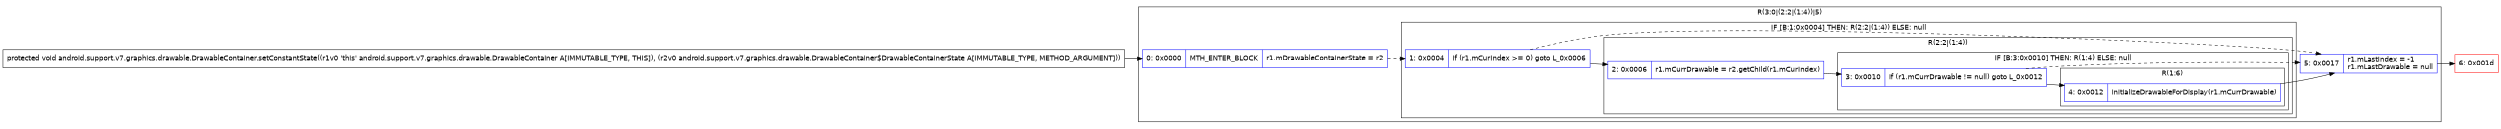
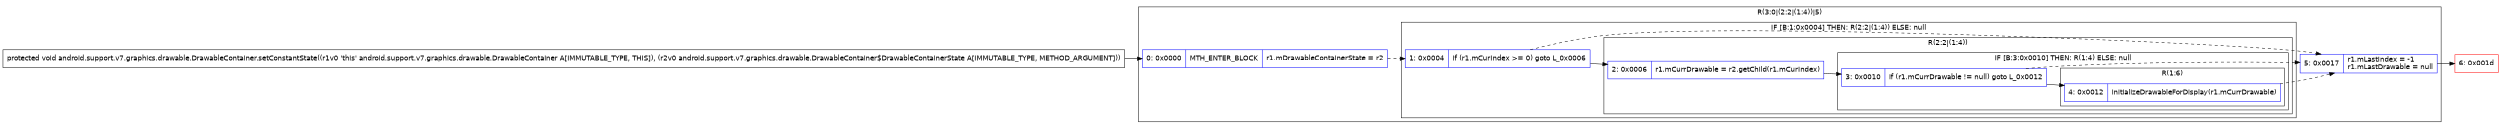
(2305, 80) -> (2305, 80)
